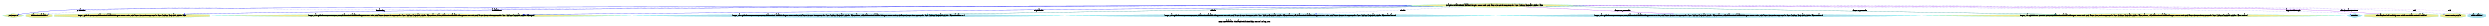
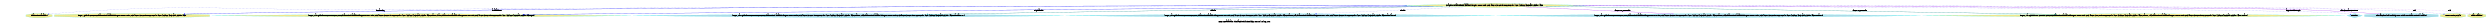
(13, 16) -> none
(2401, 16) -> (2401, 16)
(2477, 16) -> (2477, 16)
